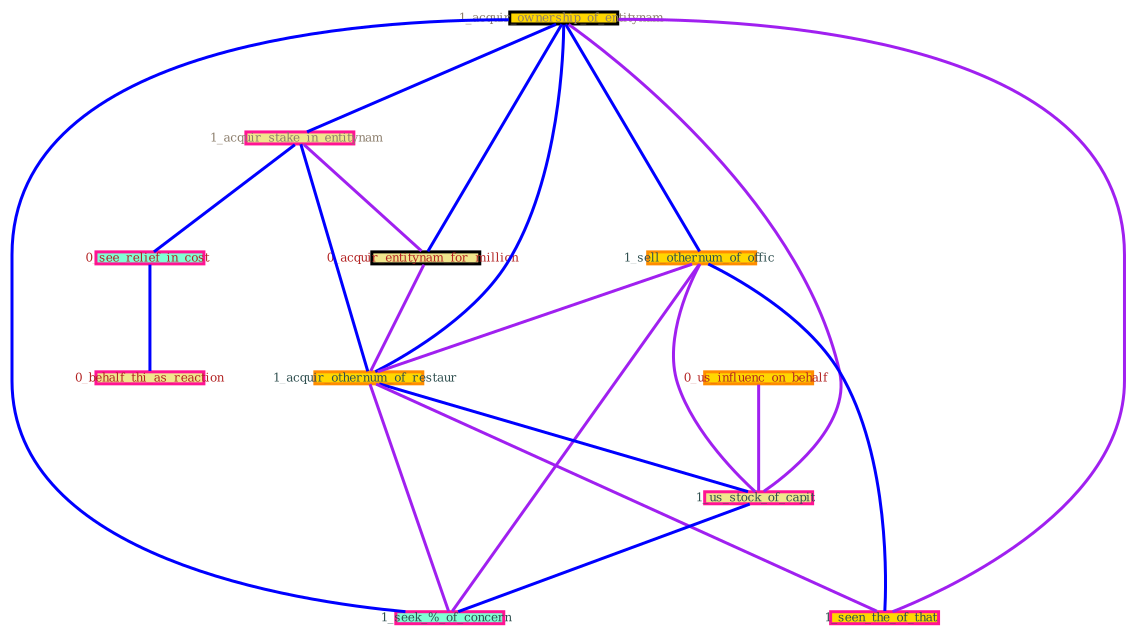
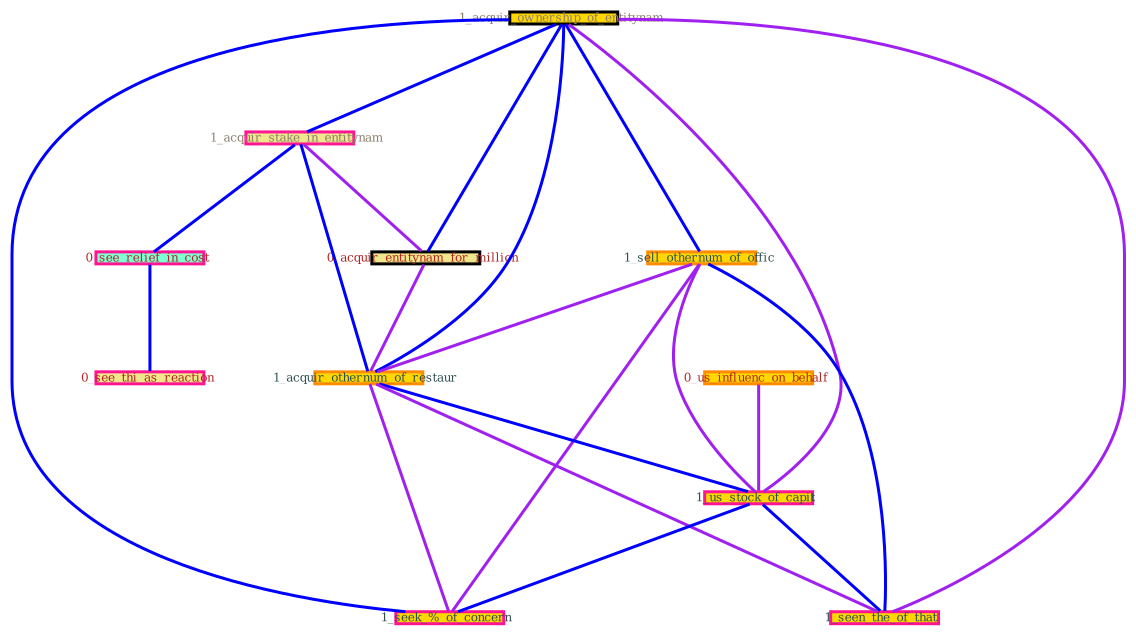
(150, 378) -> (150, 378)
(759, 498) -> (759, 498)
none -> (822, 558)
(450, 618) -> (450, 618)
